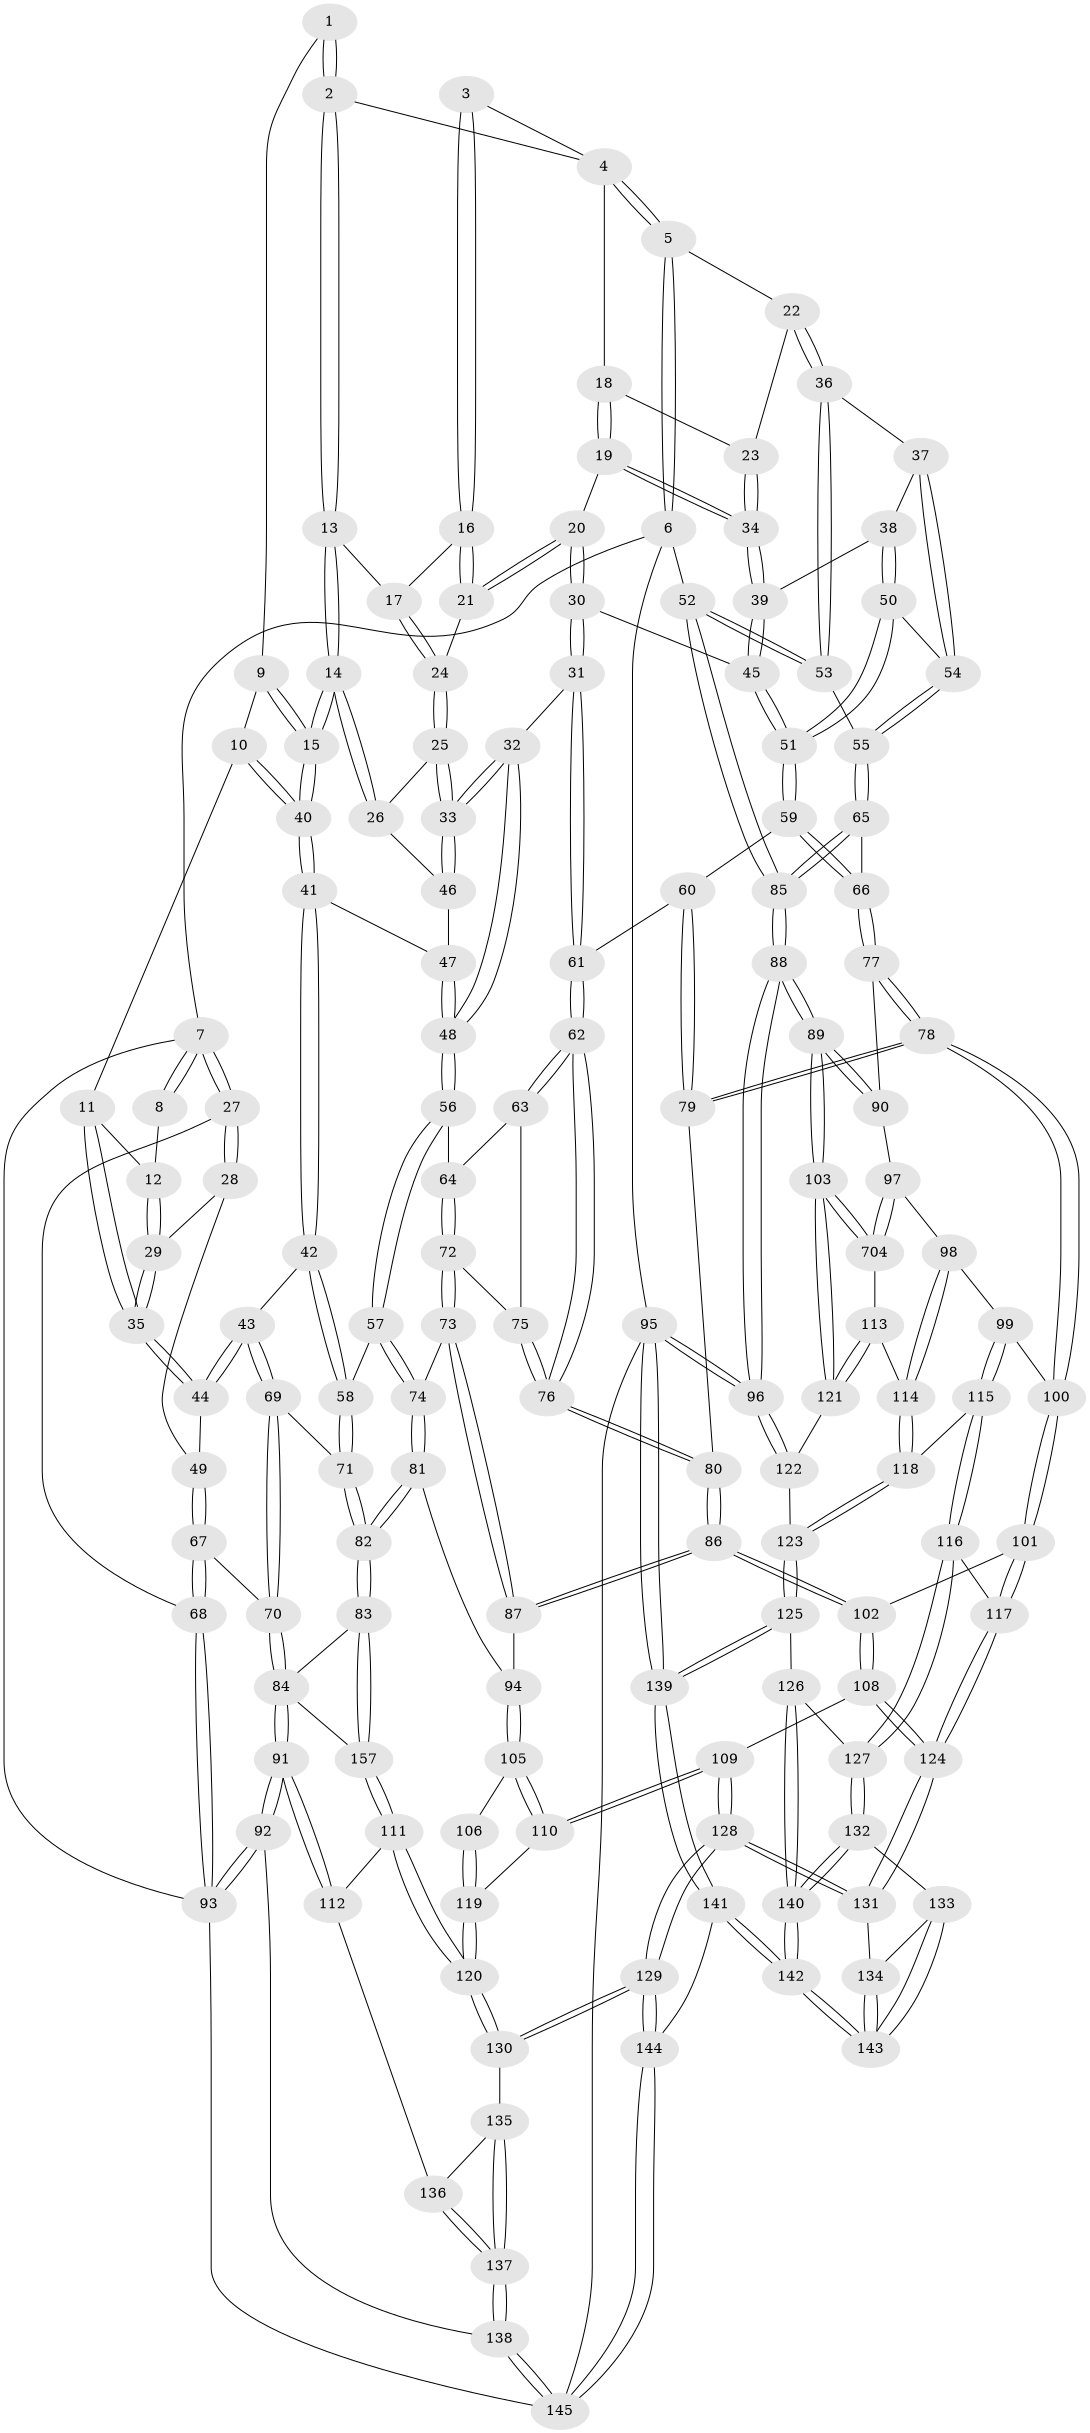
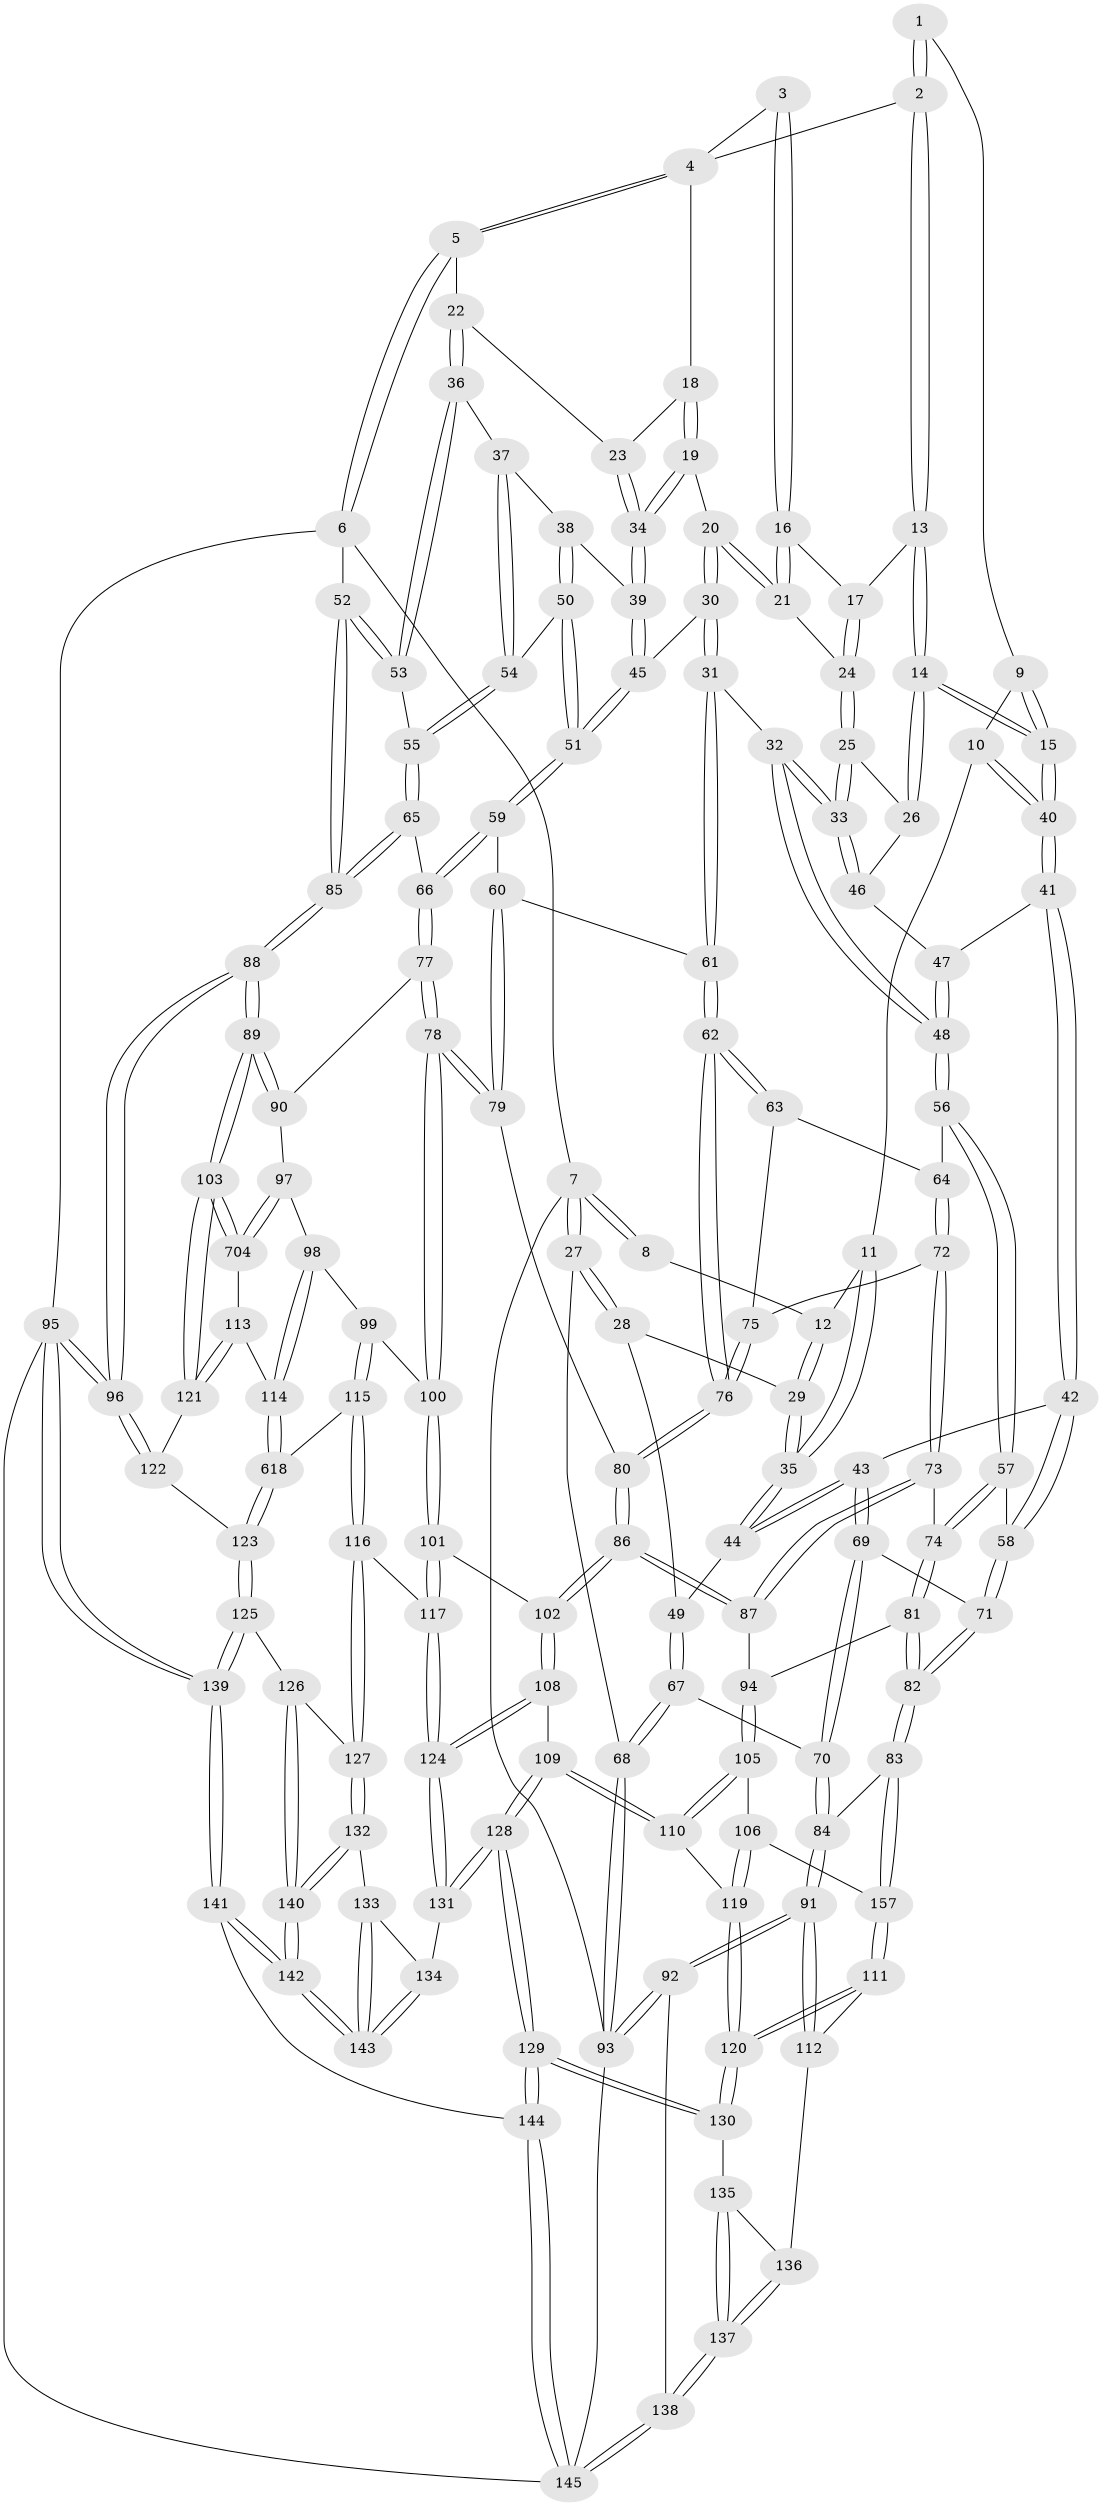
(906, 1470) -> (275, 1470)
(323, 1723) -> (816, 1868)
